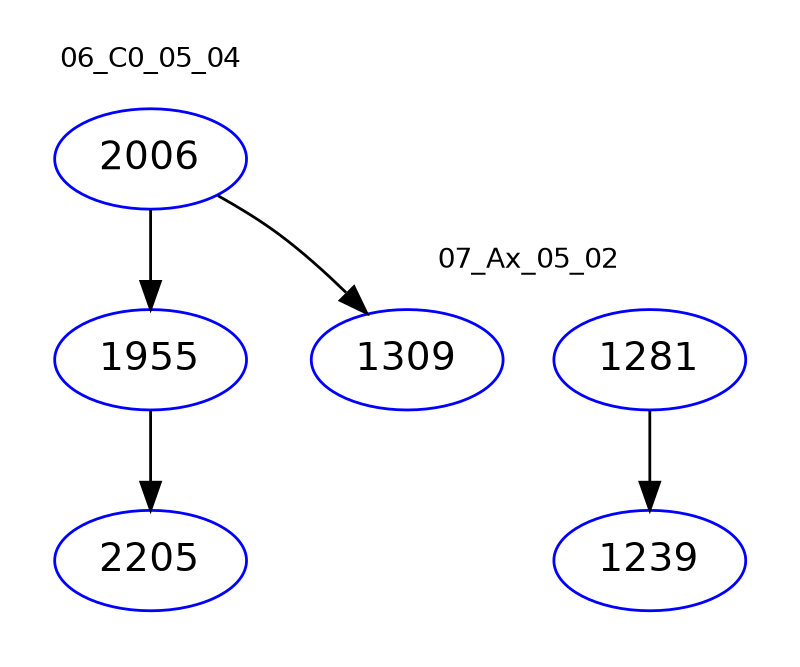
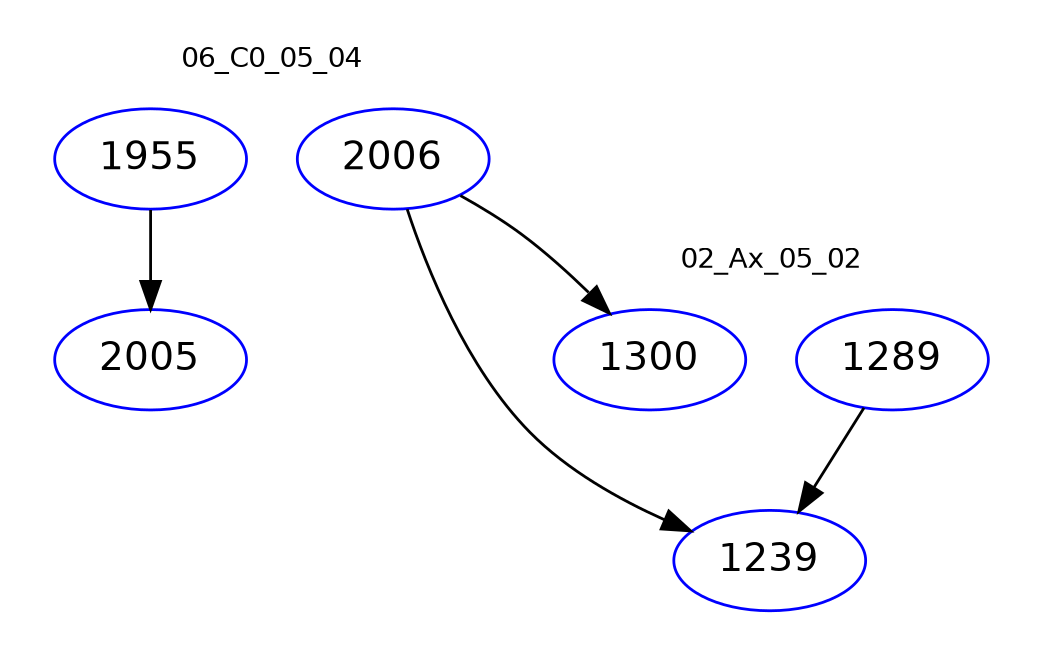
(151, 246) -> (493, 387)
(528, 261) -> (771, 261)
(407, 360) -> (650, 360)
(650, 360) -> (892, 360)
(151, 561) -> (151, 360)
